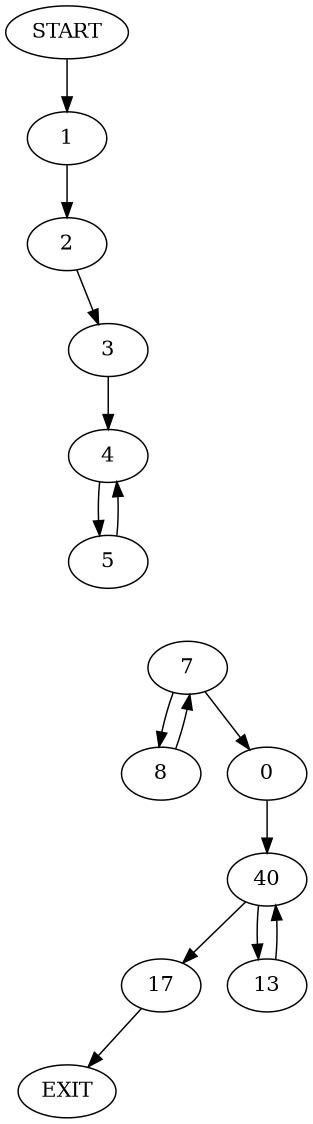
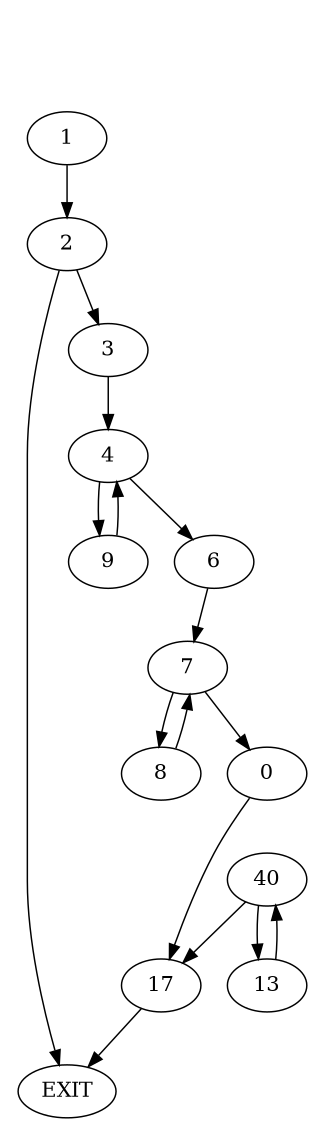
(67, 32) -> none
(108, 562) -> (108, 562)
none -> (214, 562)
none -> (27, 660)
(267, 819) -> (206, 869)
